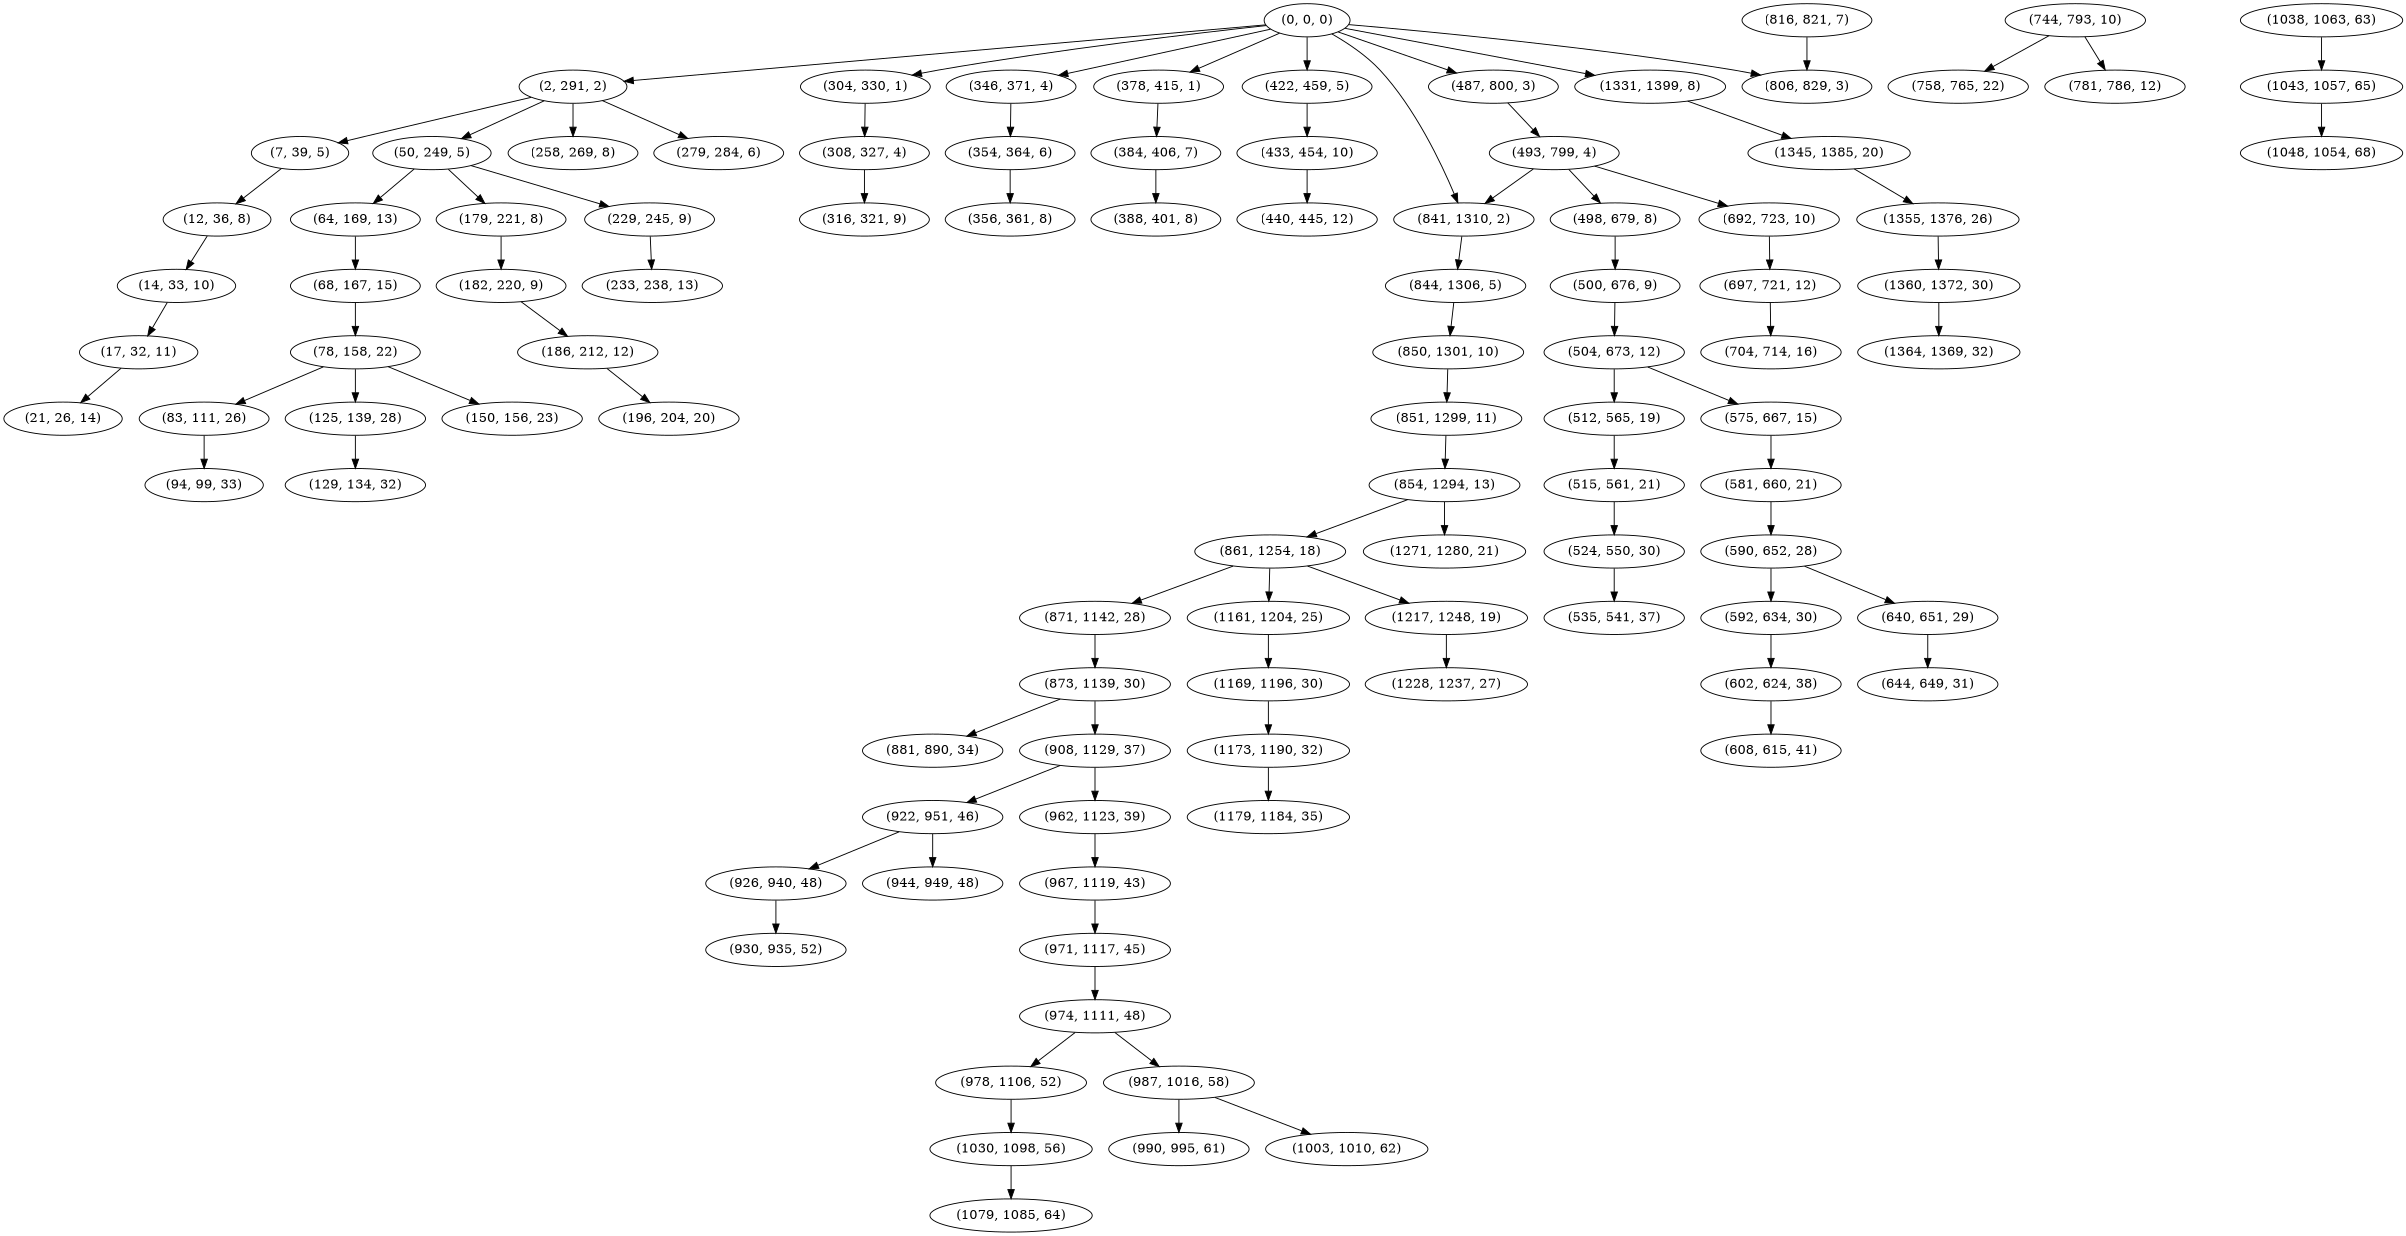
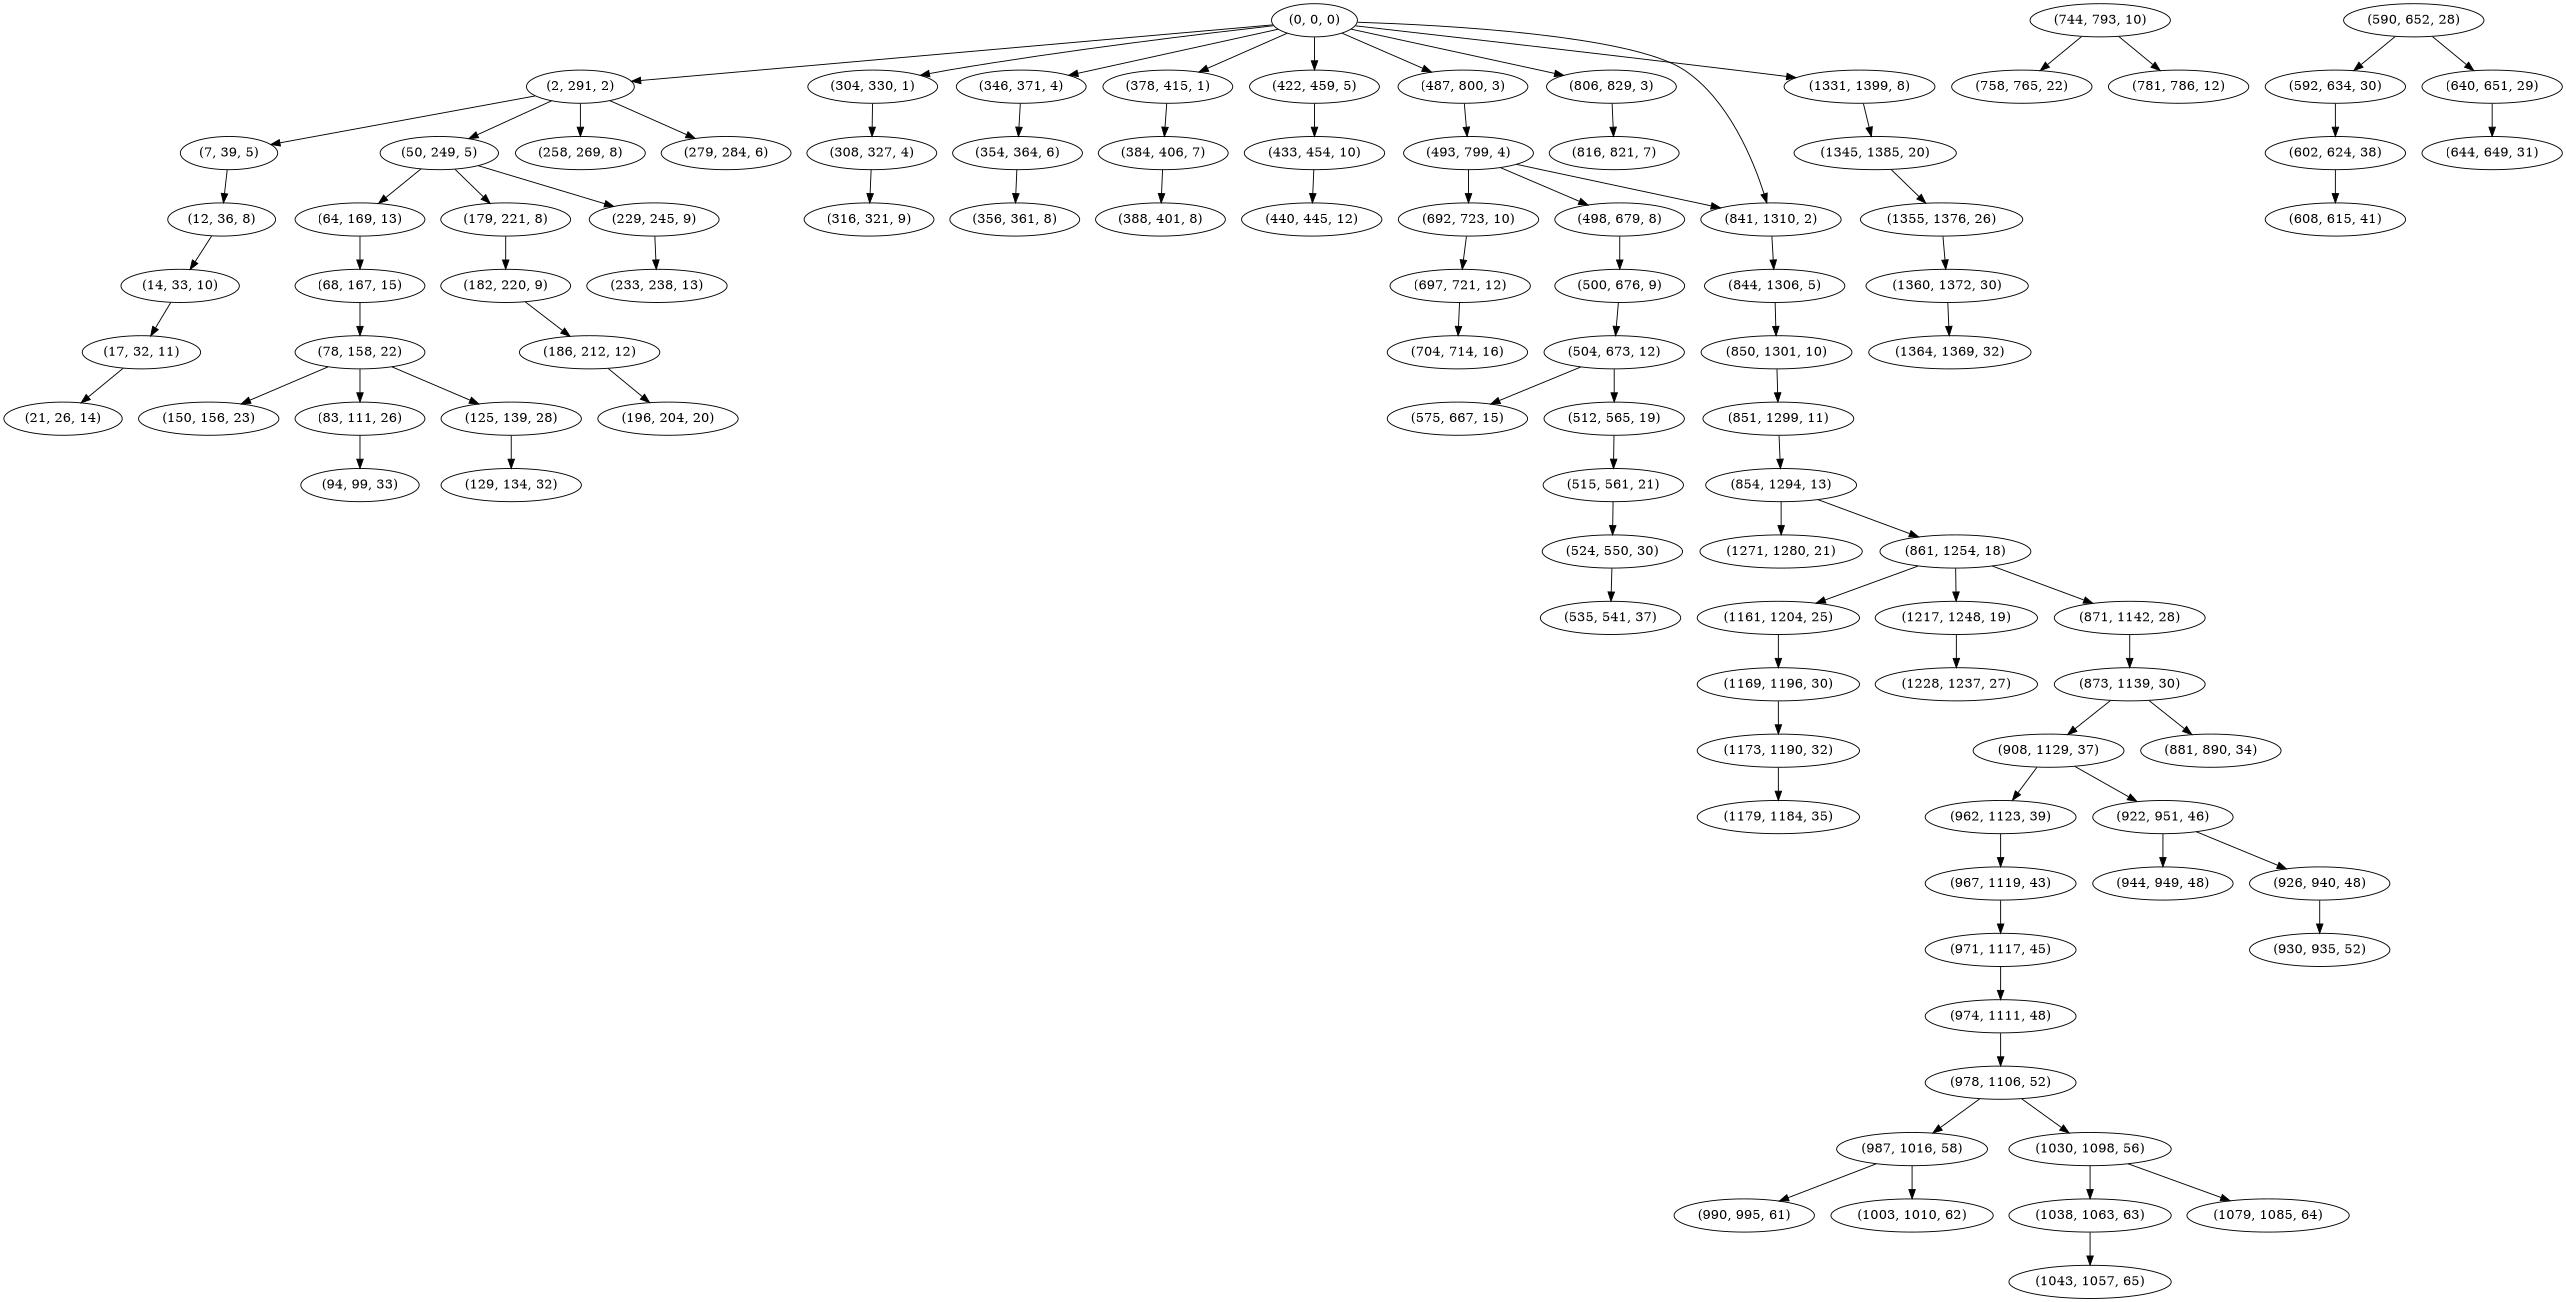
(1807, 49) -> (1613, 115)
(2322, 153) -> none
(1771, 485) -> none
(1133, 1047) -> (1960, 1113)
none -> (2090, 1178)
